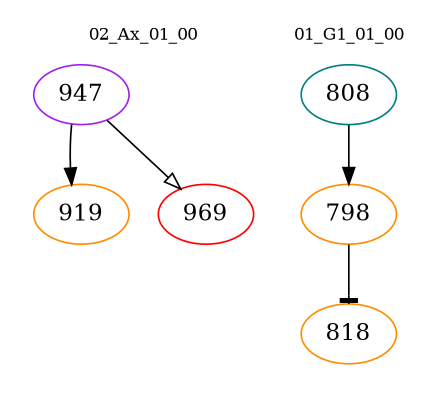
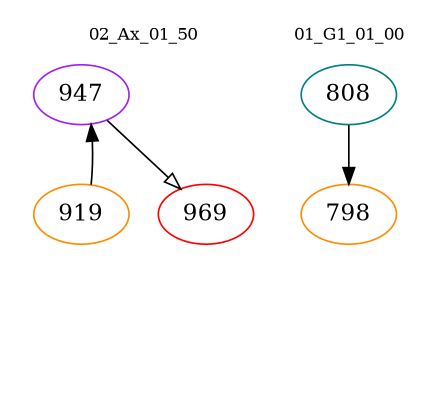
(144, 36) -> (144, 36)
(70, 146) -> (92, 163)
(349, 334) -> none
